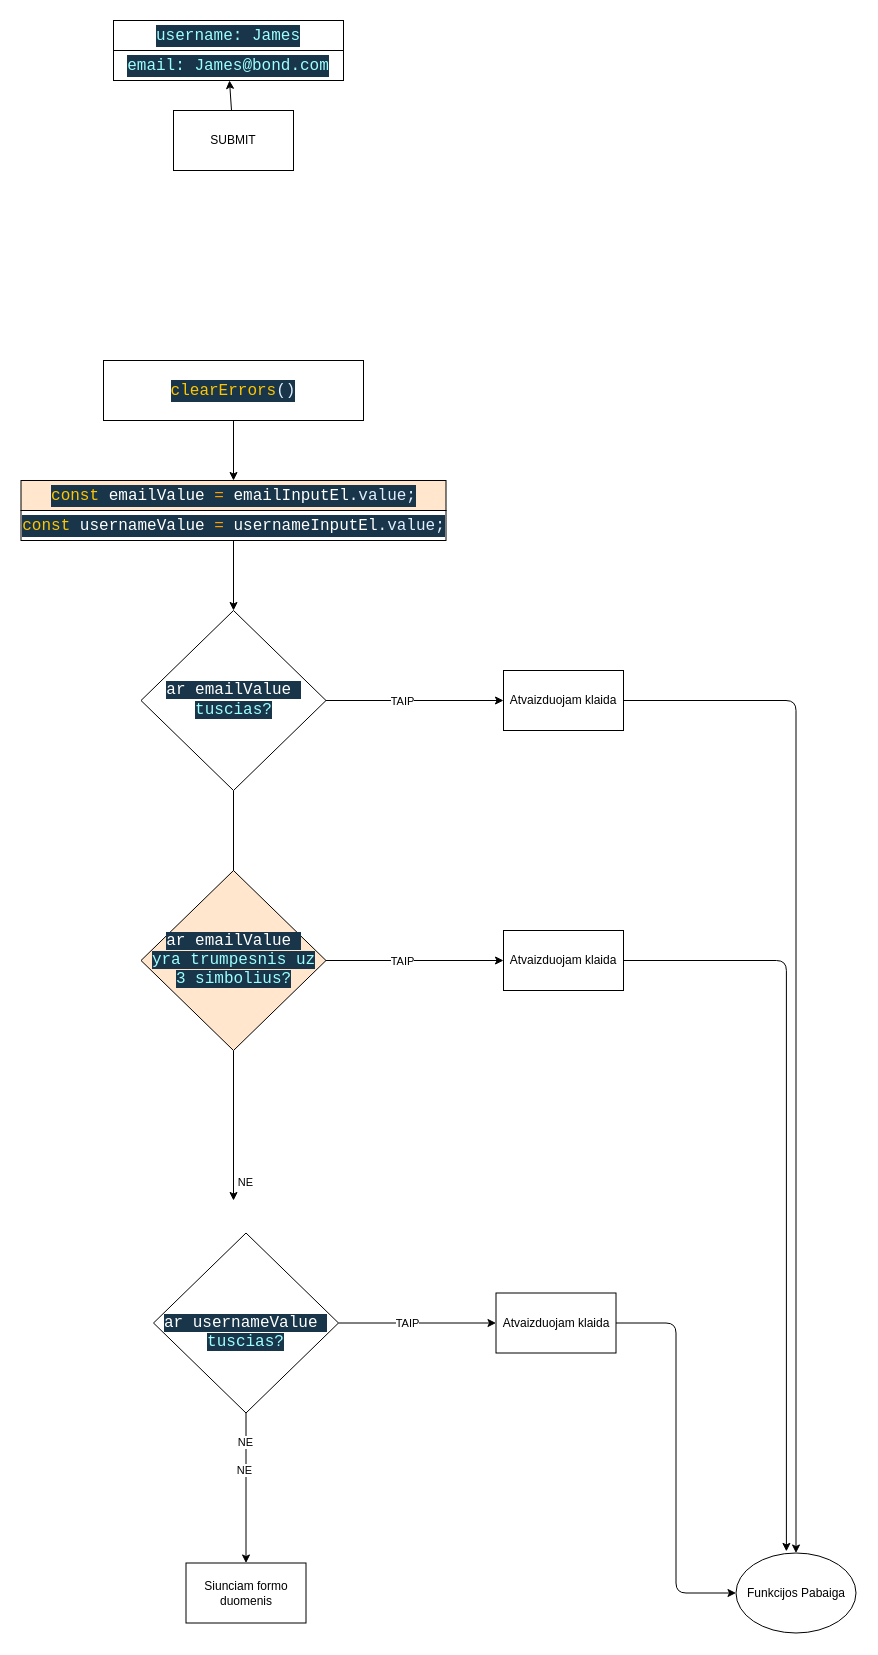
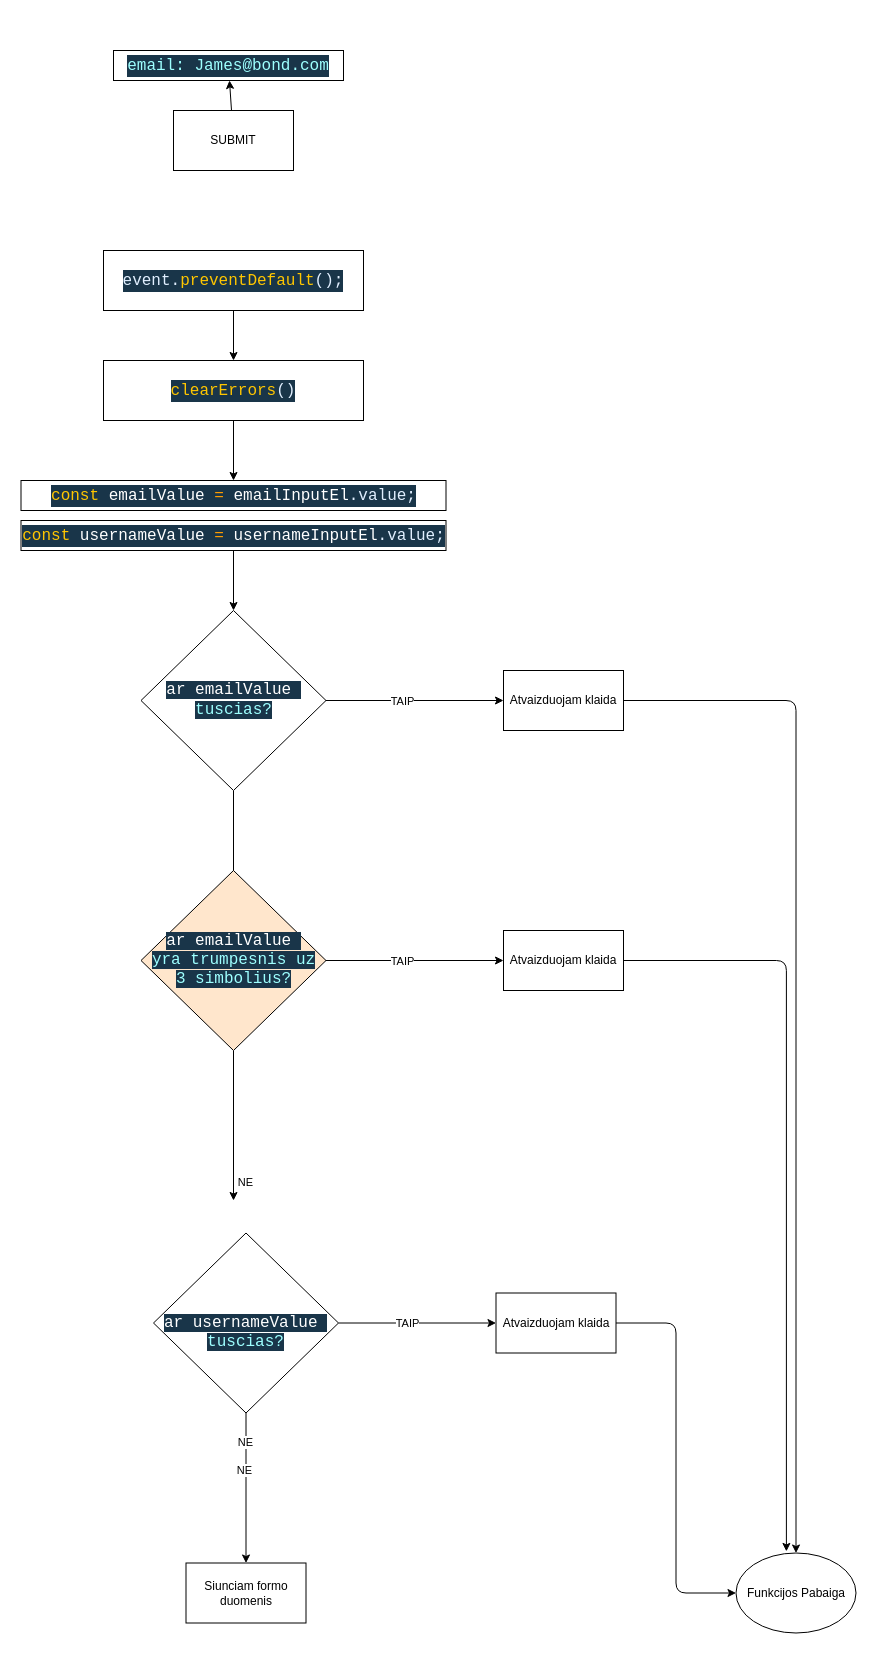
(229, 36) -> none
none -> (234, 281)
none -> (234, 332)
(234, 496) -> (234, 496)
(234, 526) -> (234, 536)
